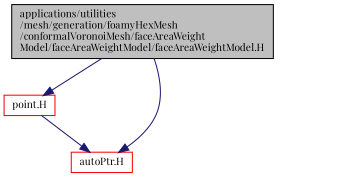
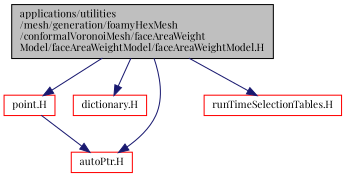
none -> (110, 105)
none -> (273, 105)
